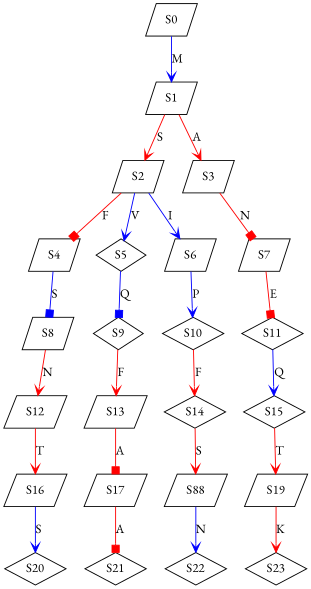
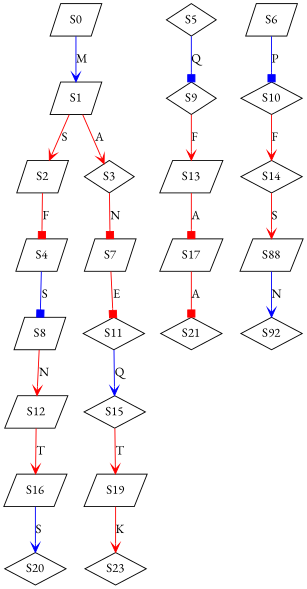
(208, 177) -> (109, 177)
(130, 212) -> none
(162, 212) -> none
(192, 290) -> (272, 55)
(196, 569) -> (272, 334)
